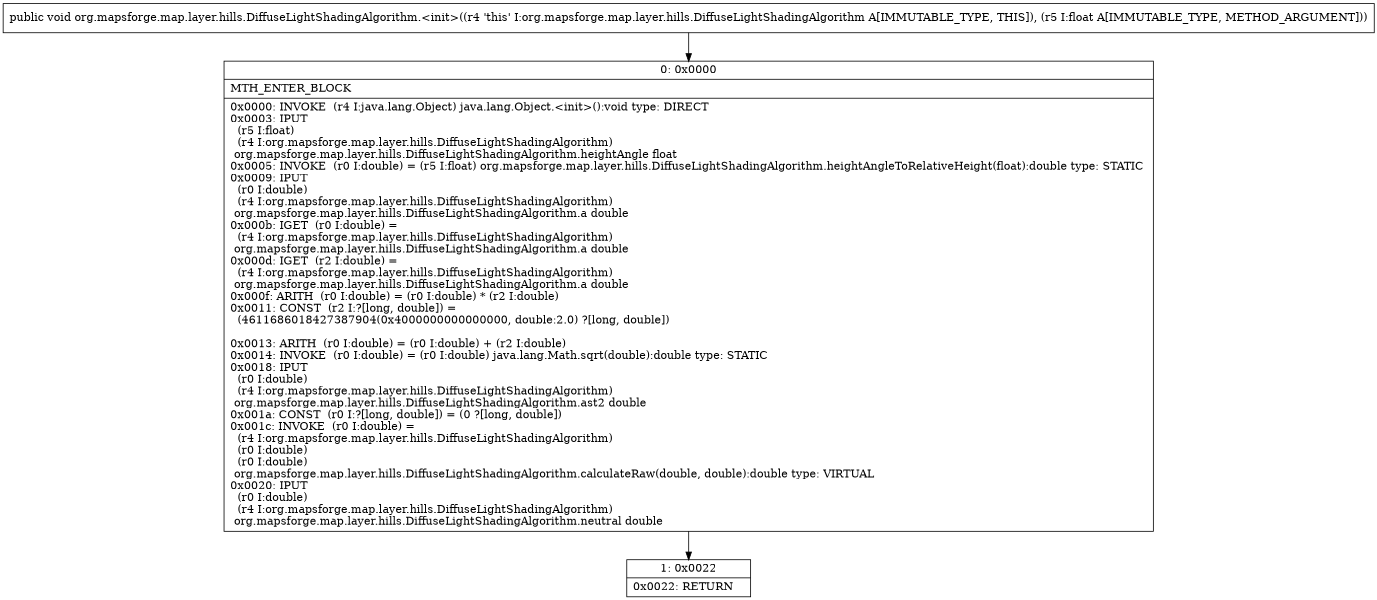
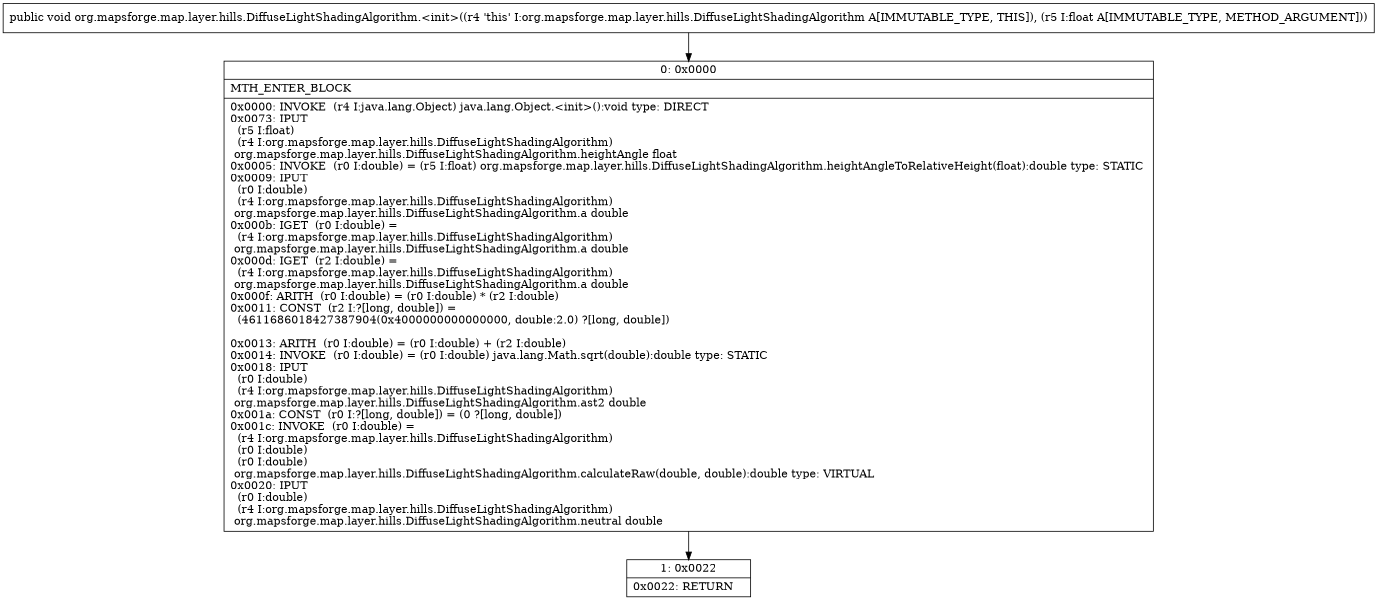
(273, 119) -> (273, 119)
